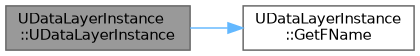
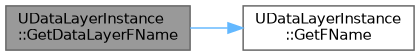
(98, 28) -> (98, 28)
